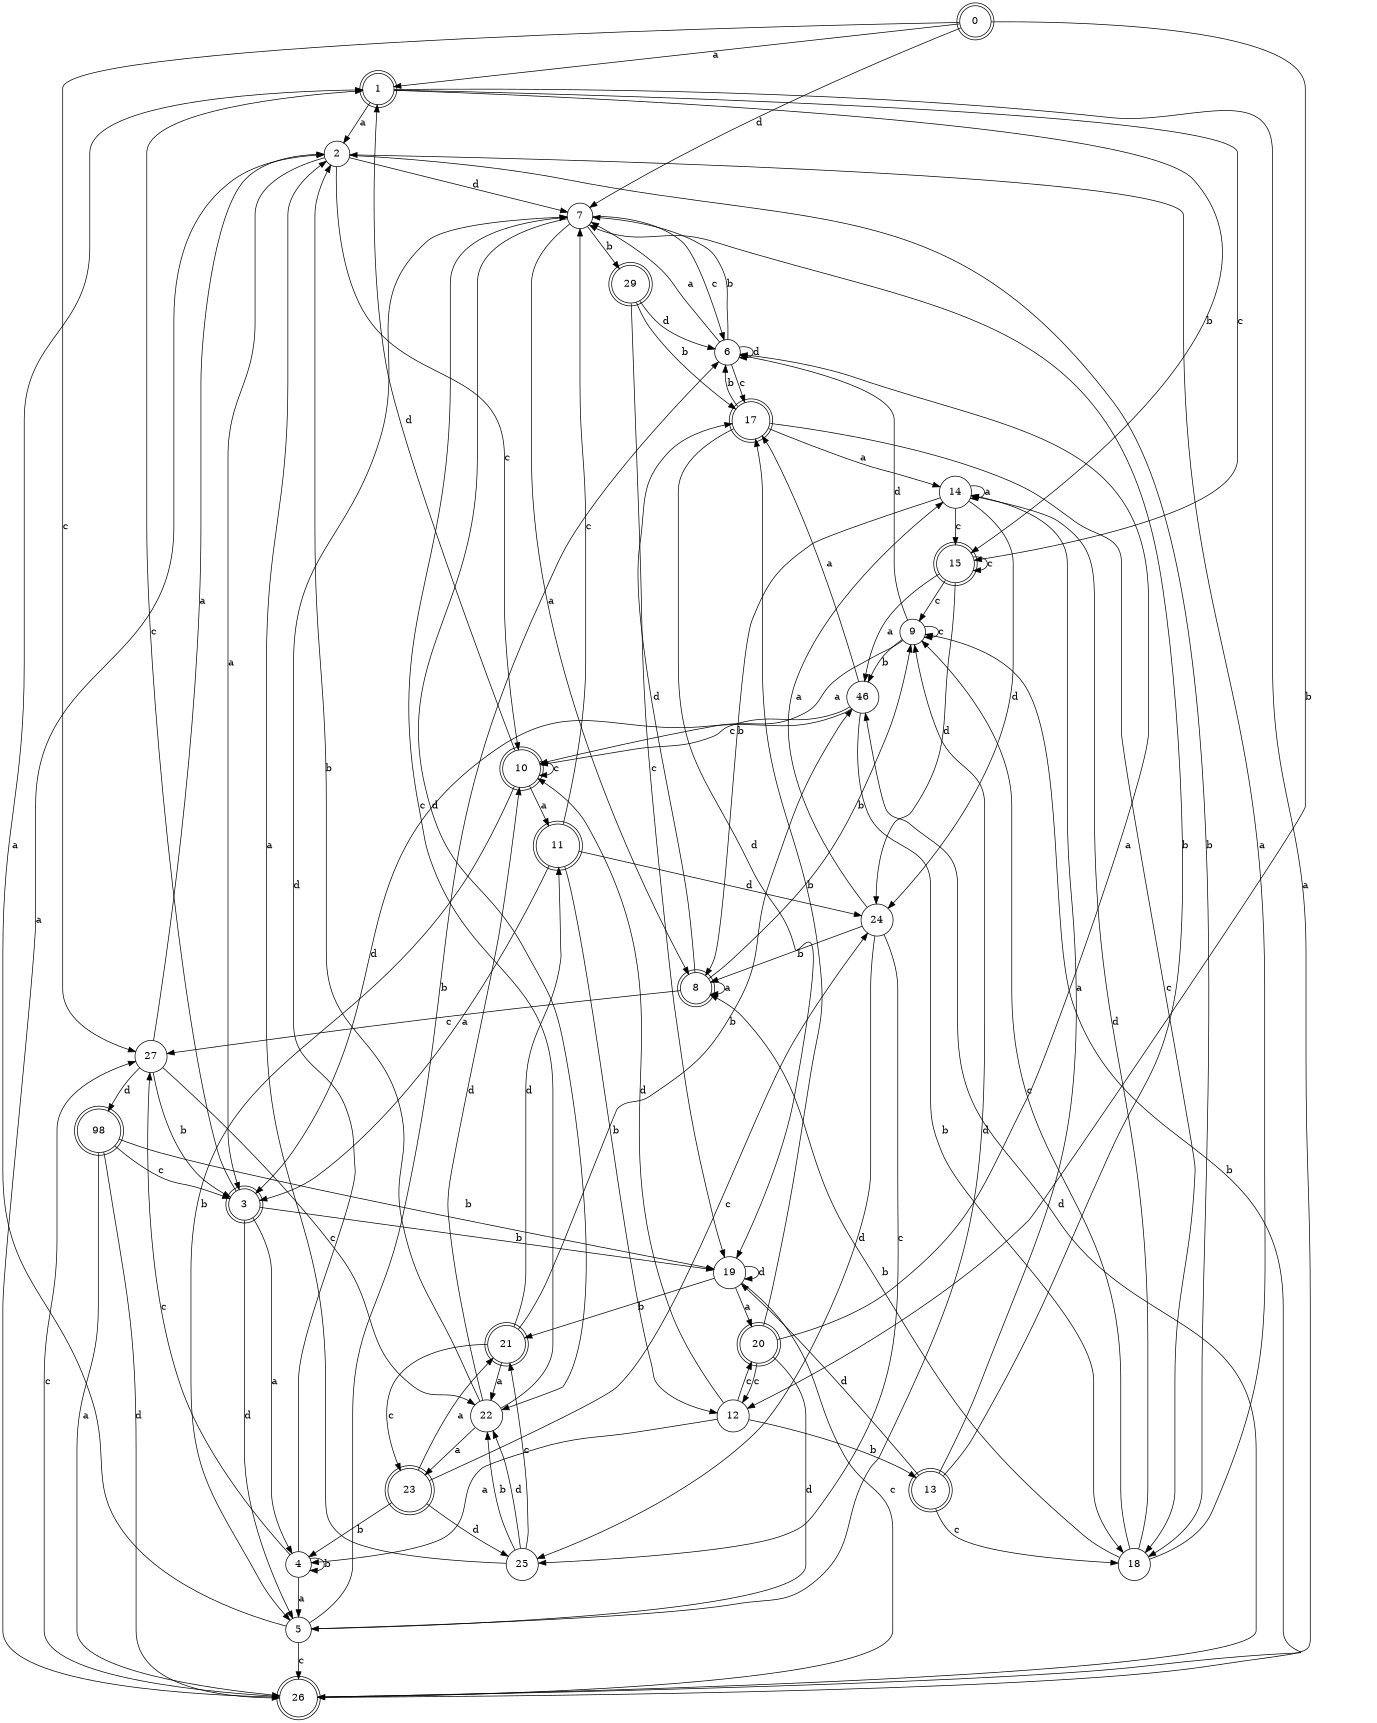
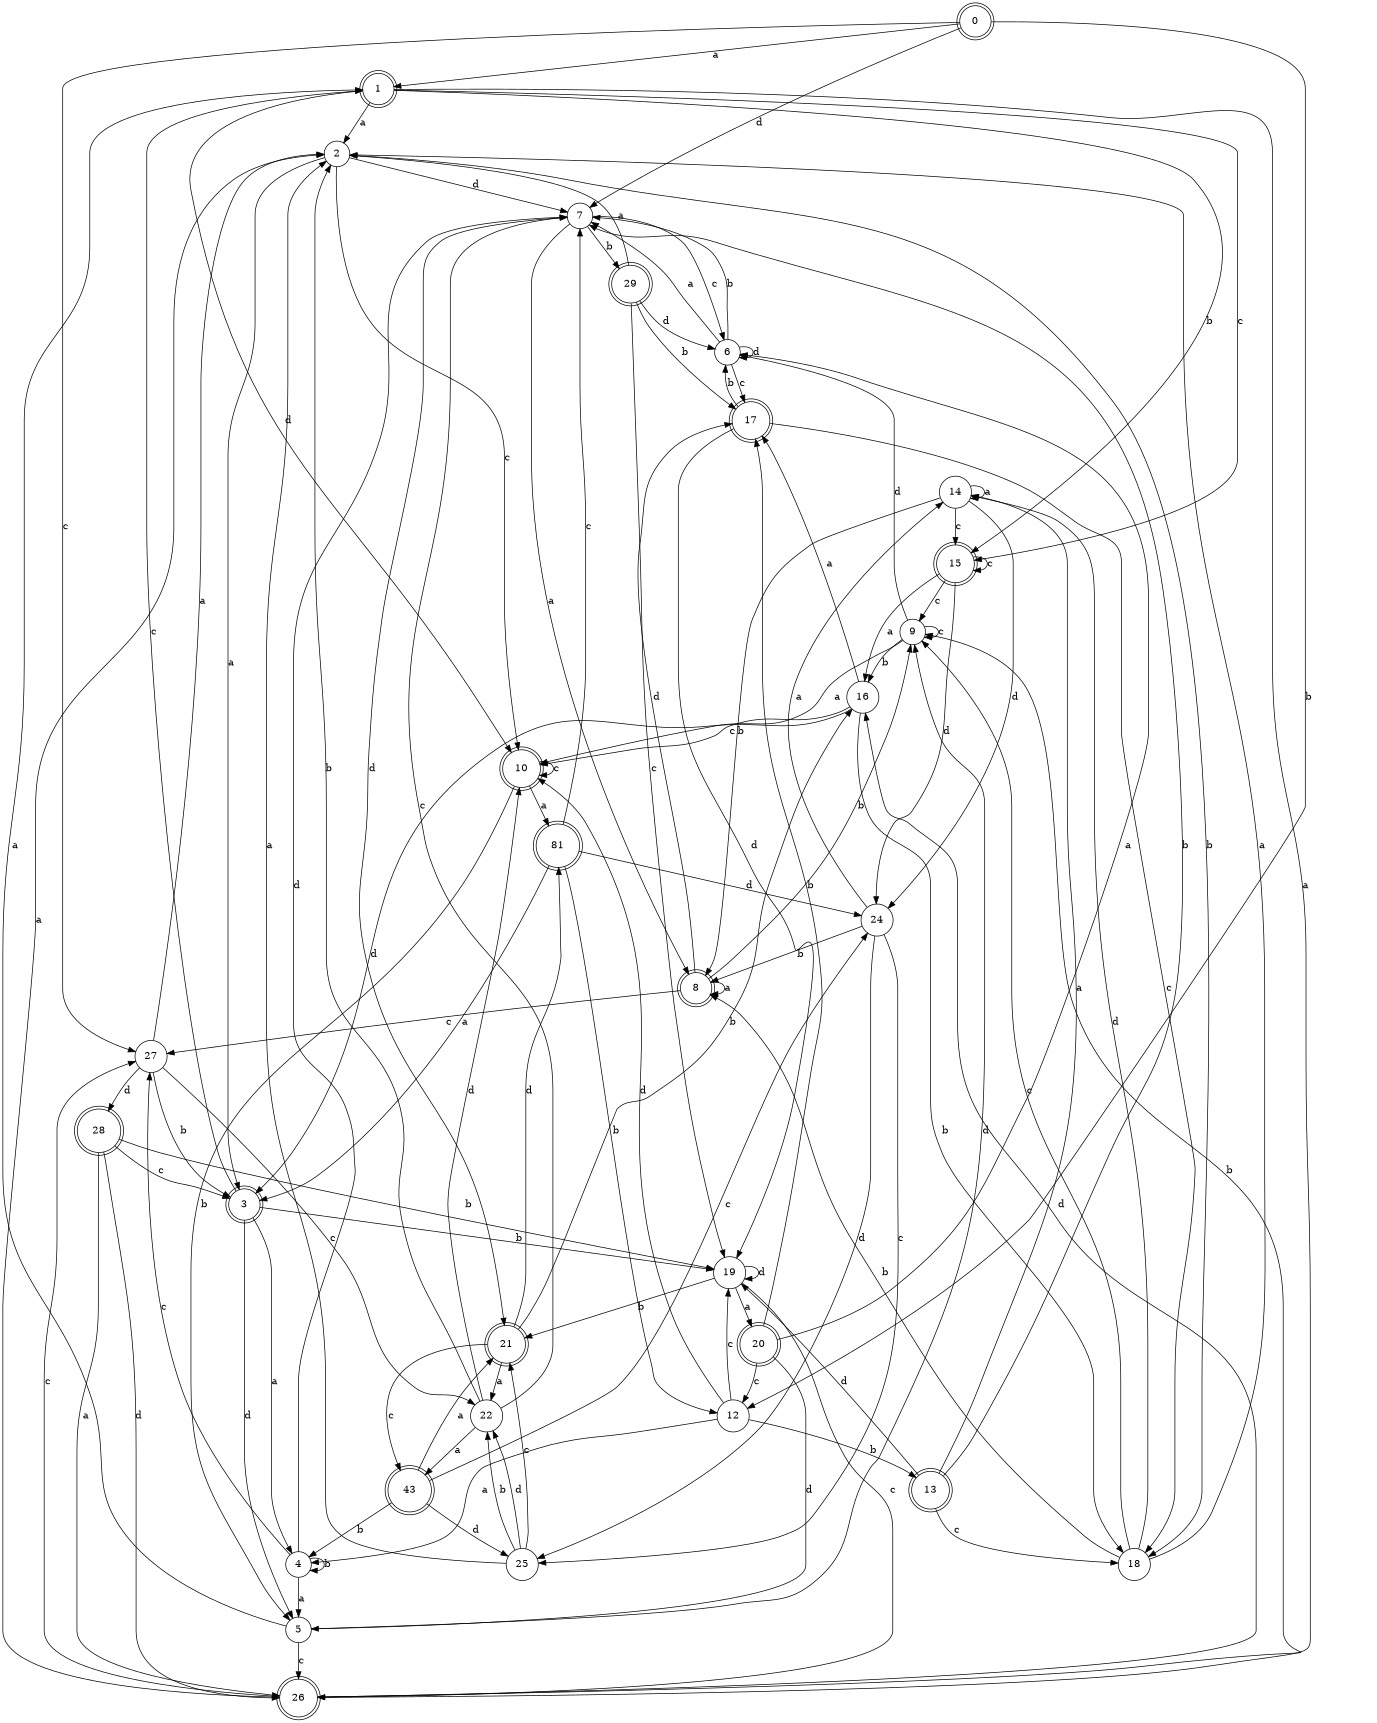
none -> (531, 178)
(406, 439) -> (259, 392)
(850, 460) -> none
(863, 697) -> (863, 697)
(435, 821) -> (371, 725)
(558, 846) -> (558, 846)
(442, 972) -> none
(99, 1131) -> (99, 1131)
(743, 1385) -> (727, 1348)
(410, 1490) -> (410, 1490)
